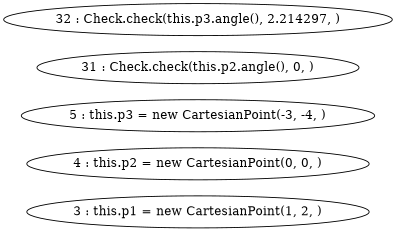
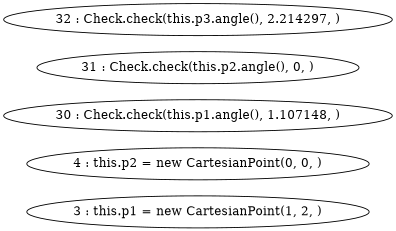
(198, 116) -> none
none -> (198, 116)
